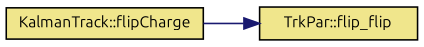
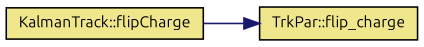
(339, 23) -> (339, 23)
